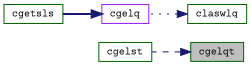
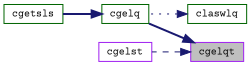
(125, 14) -> (125, 14)
none -> (167, 31)
(125, 52) -> (125, 52)
(217, 52) -> (217, 52)
